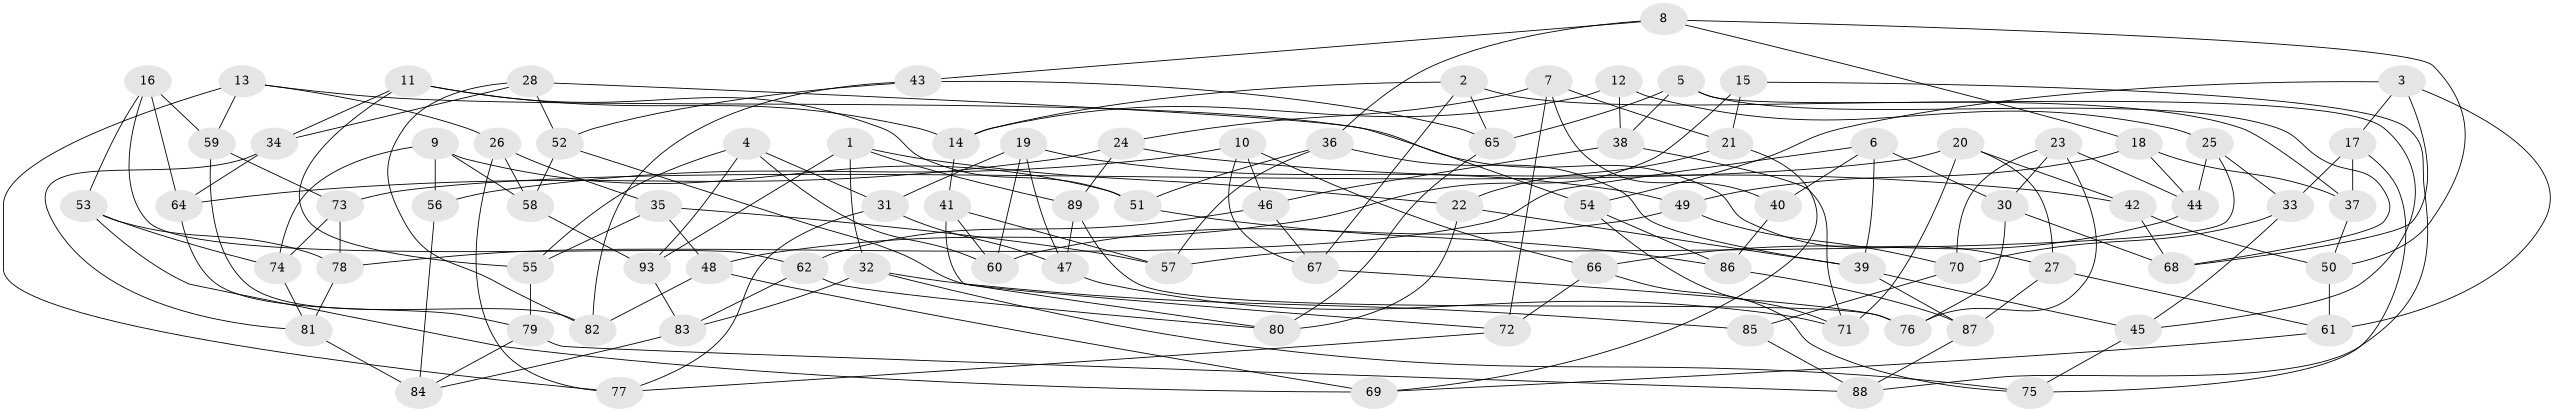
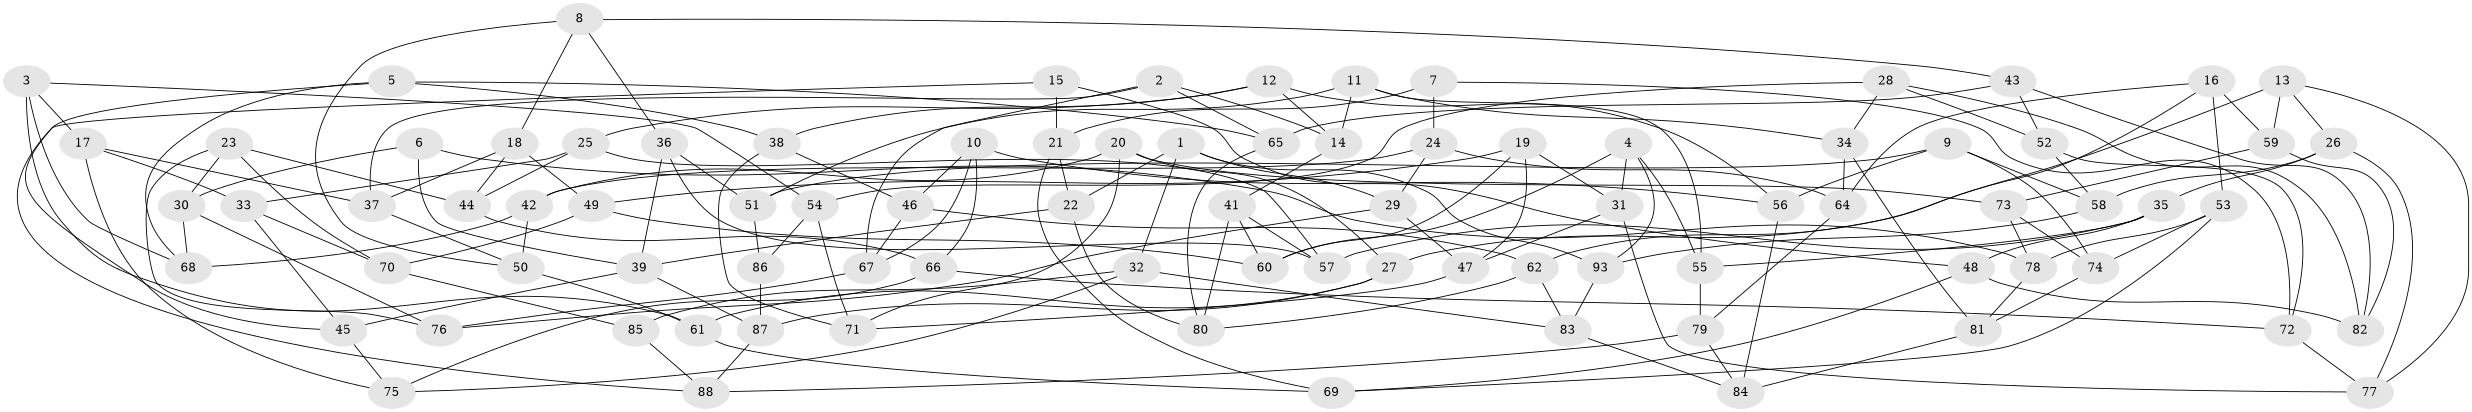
none -> (1414, 106)
(1076, 206) -> (1393, 206)
(1778, 206) -> none
